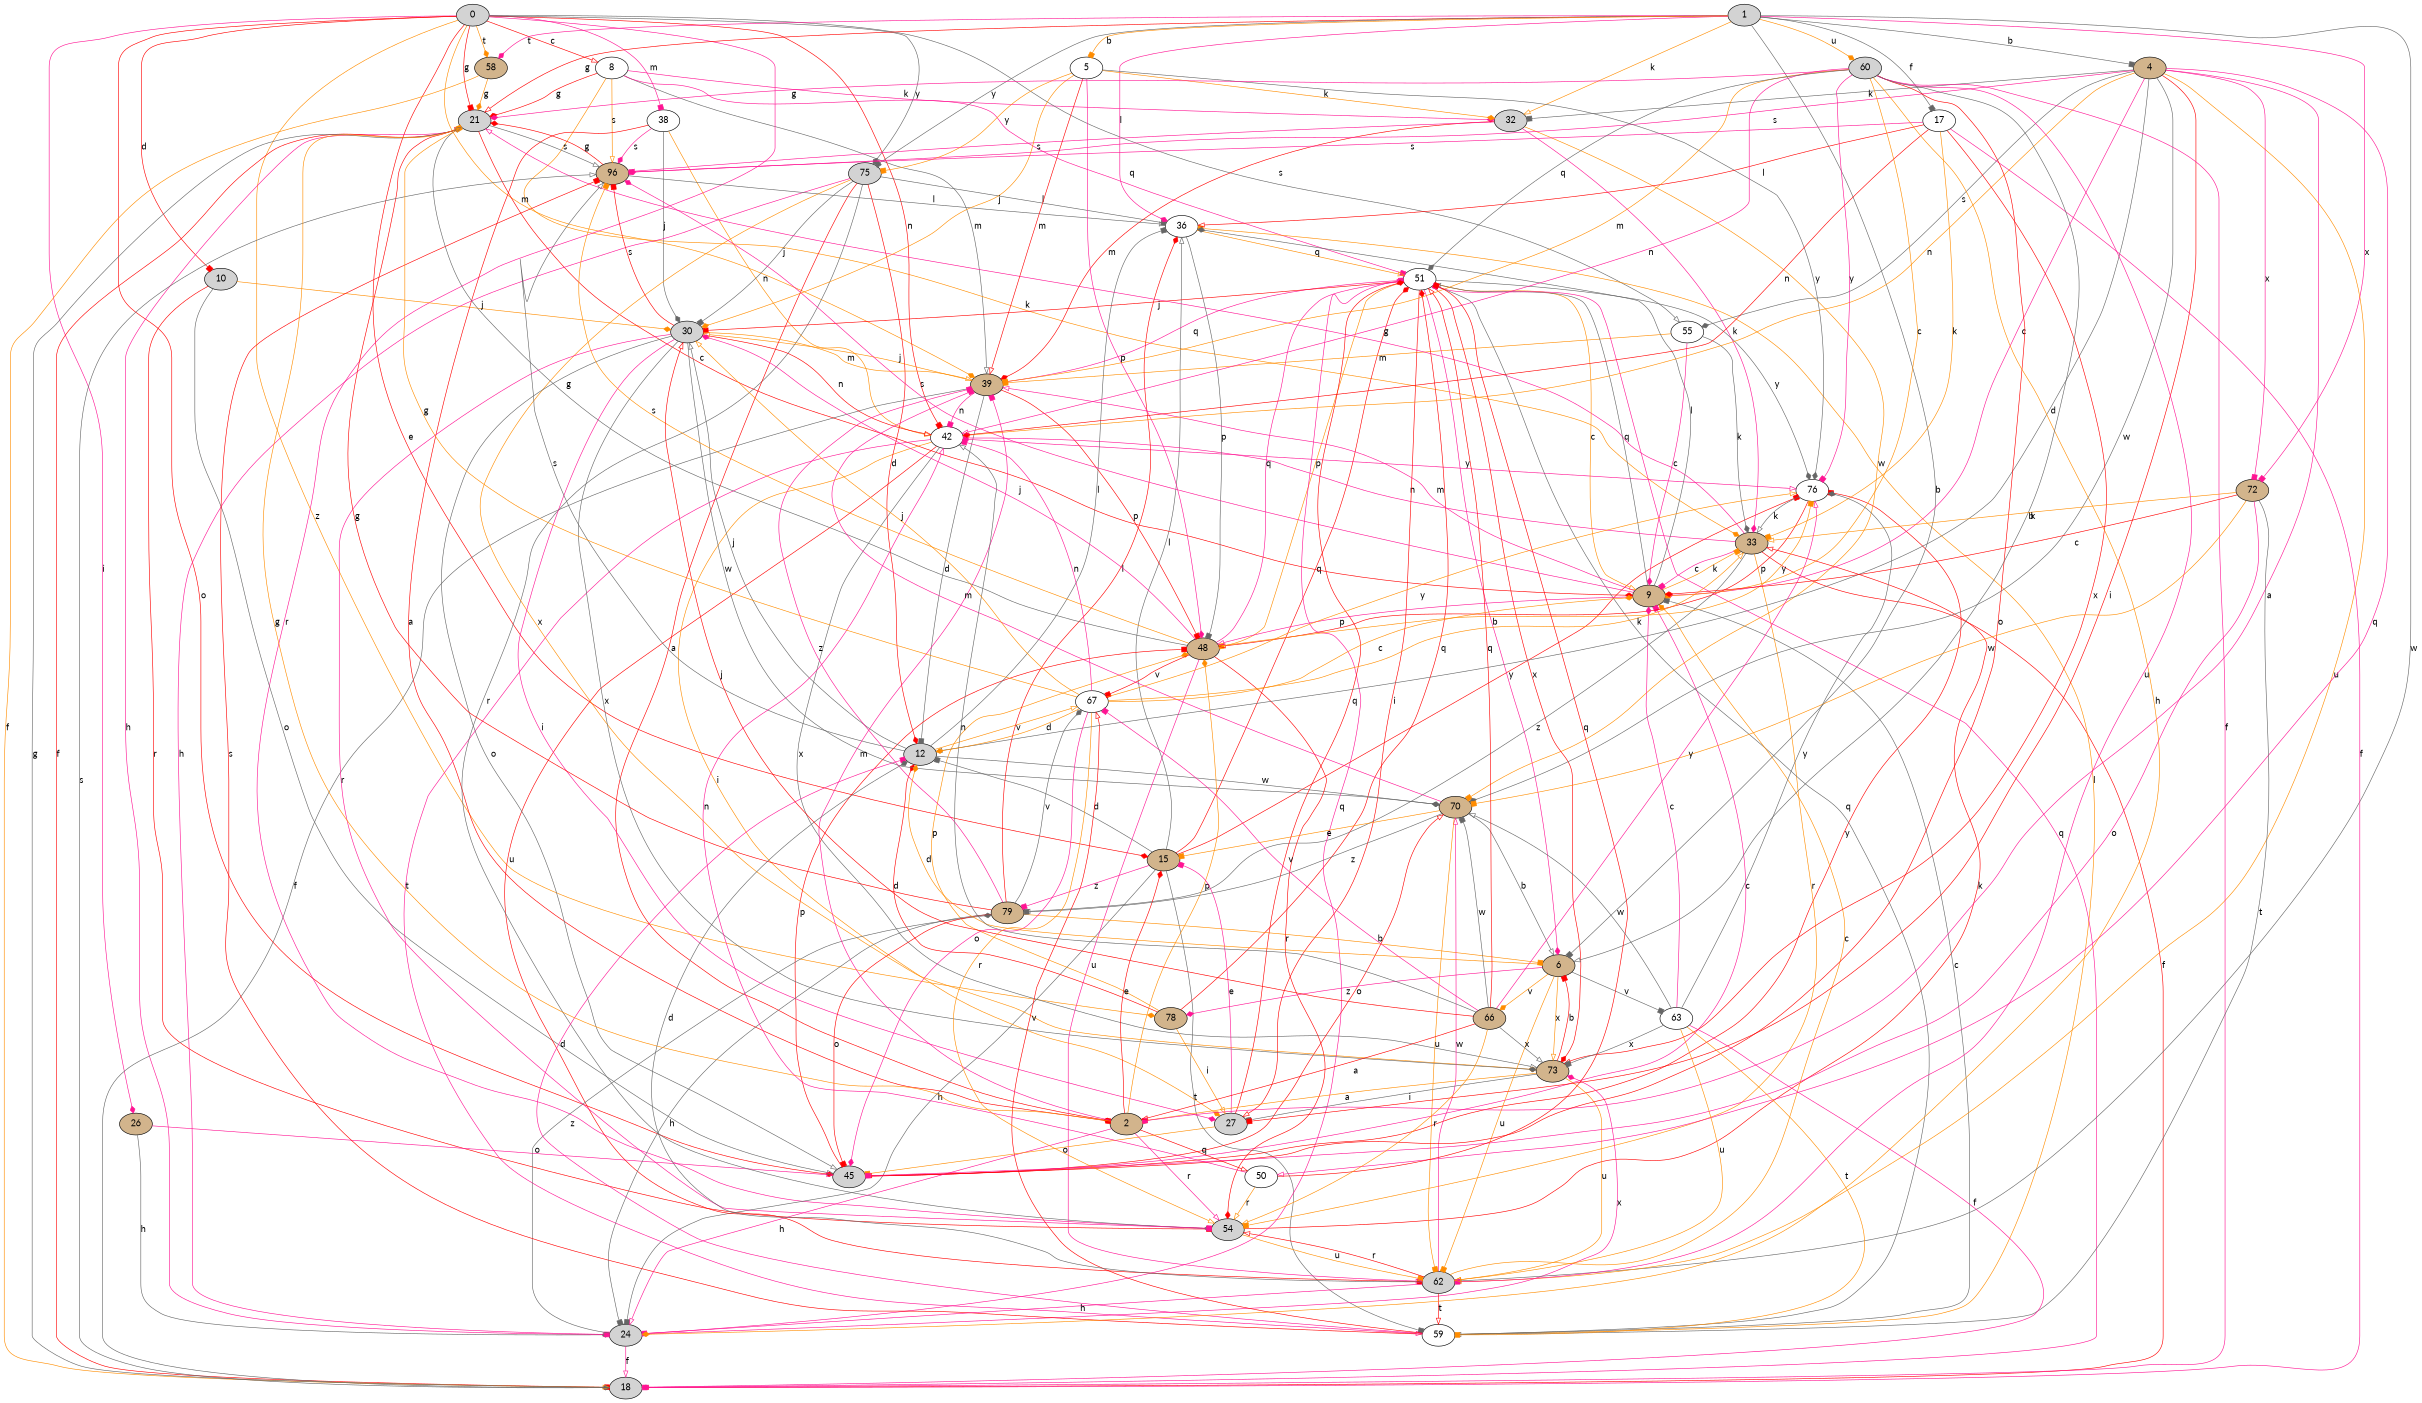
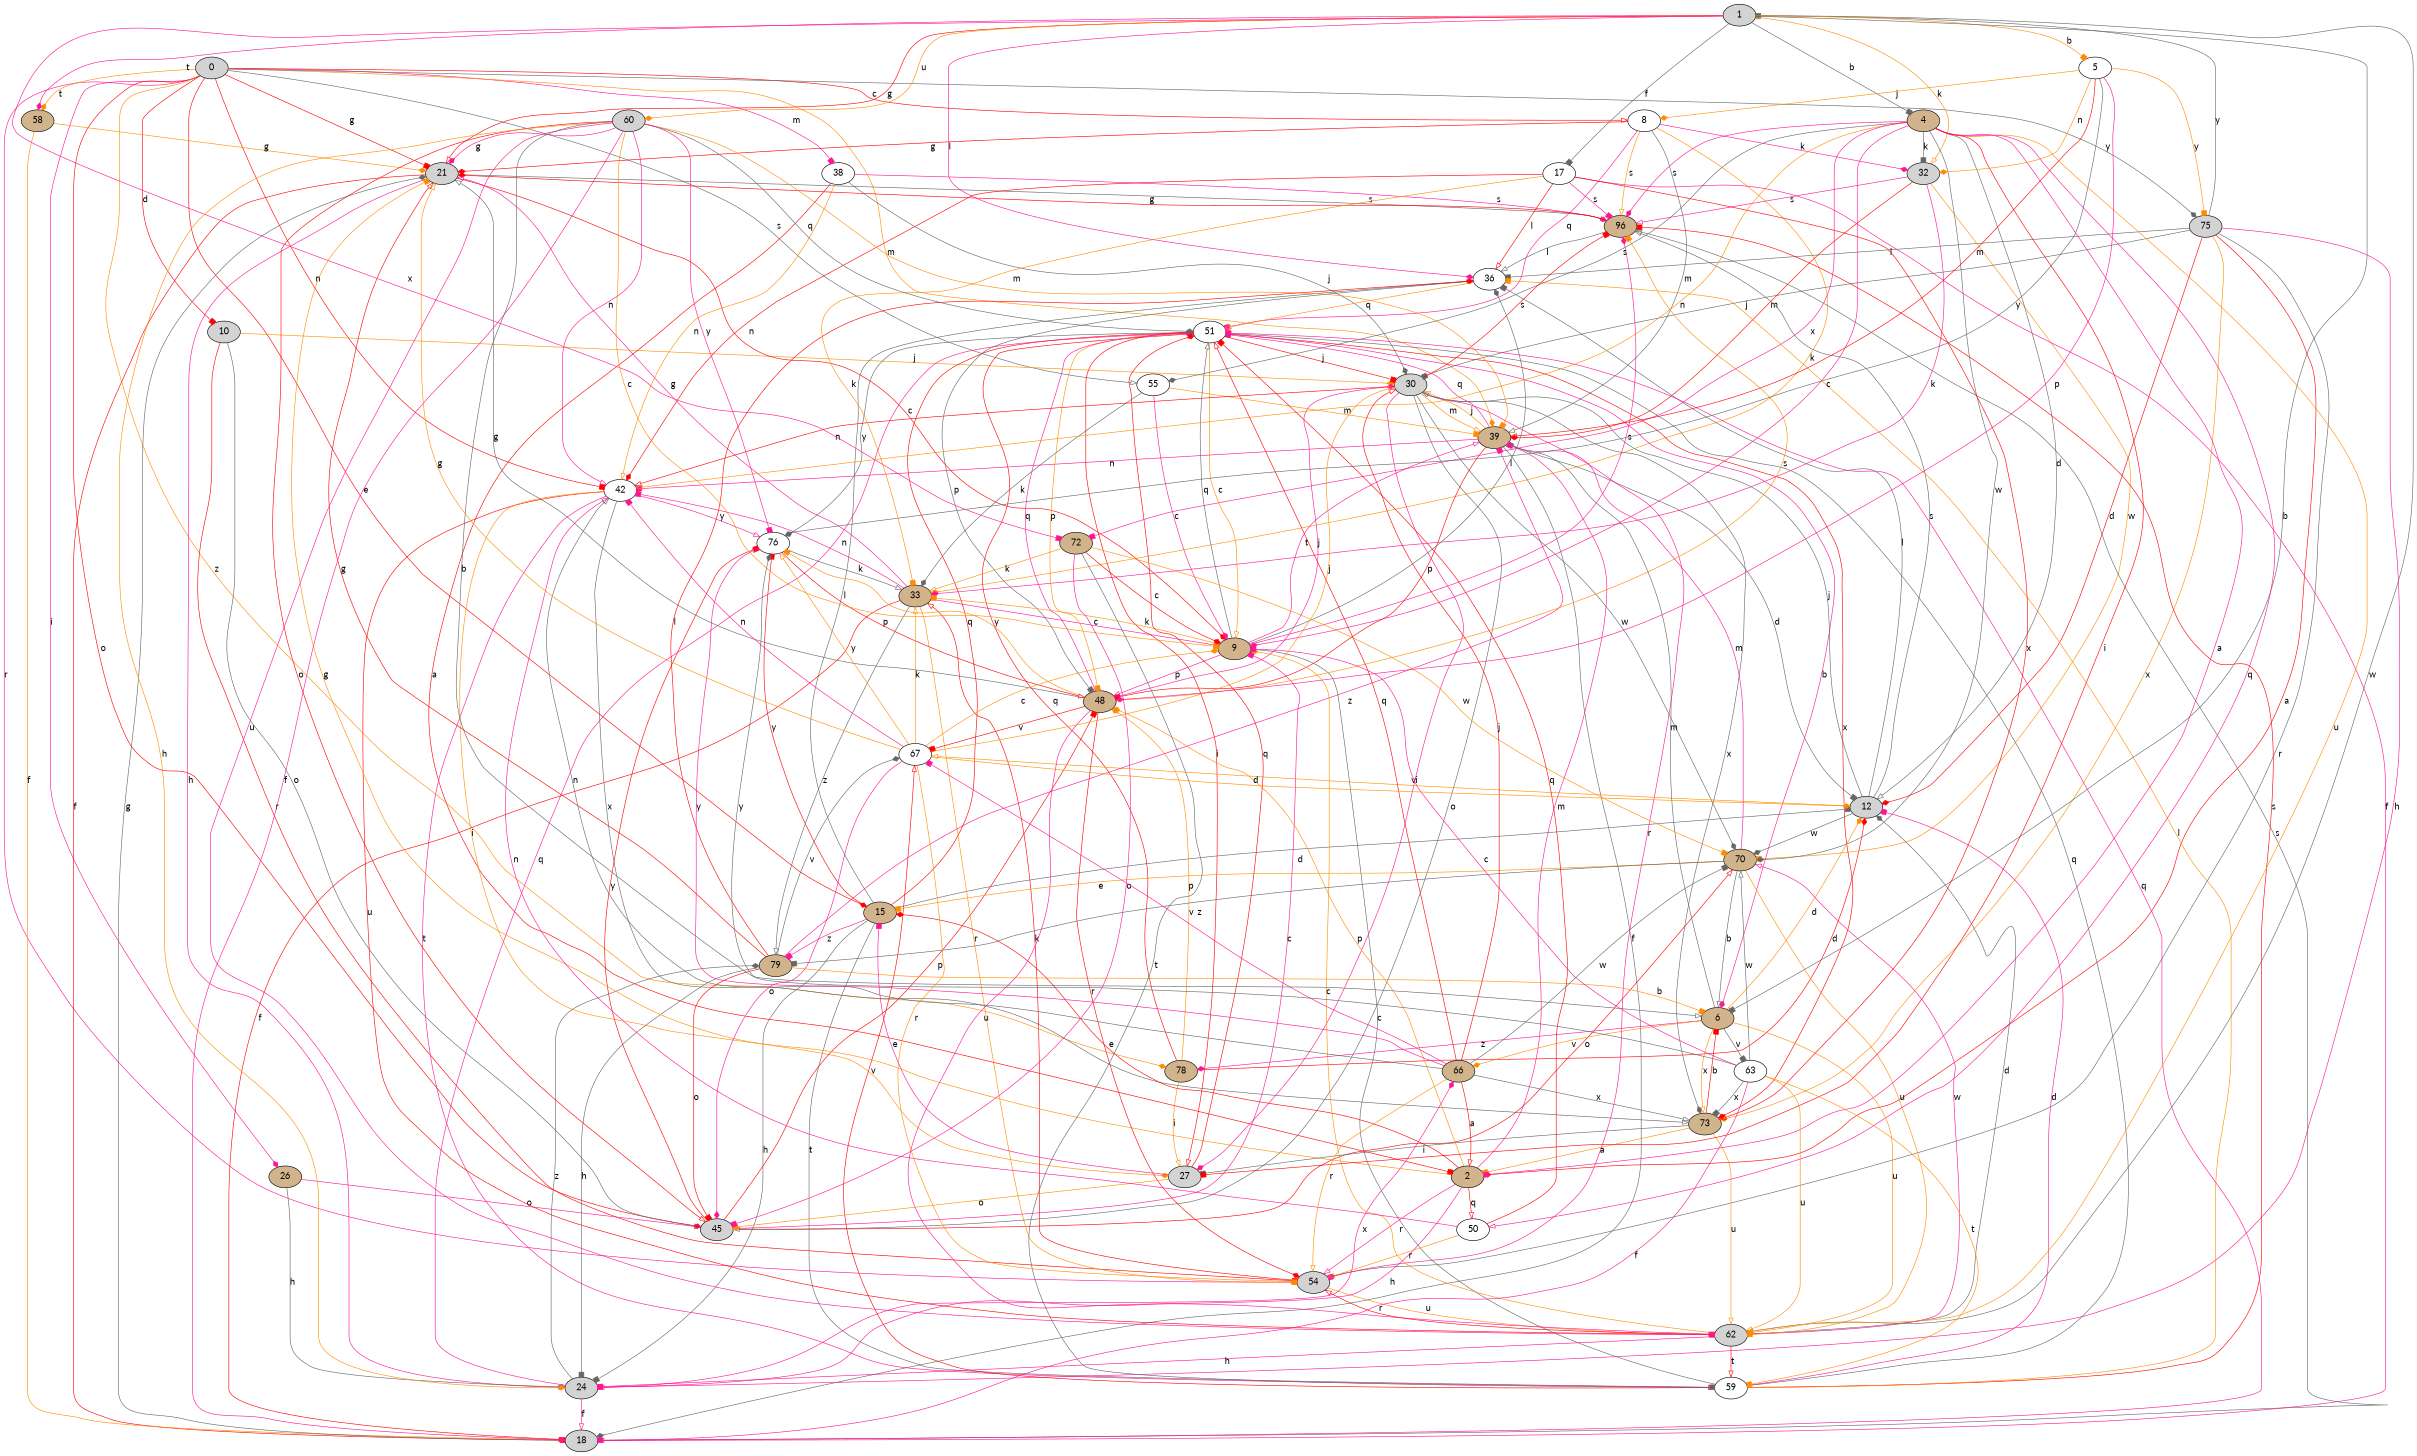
(1090, 39) -> (2158, 40)
(1326, 94) -> (2080, 121)
(924, 238) -> (1884, 93)
(1440, 490) -> (1307, 543)
none -> (1670, 679)
(1668, 810) -> (1475, 860)
(1222, 1310) -> (905, 1306)
